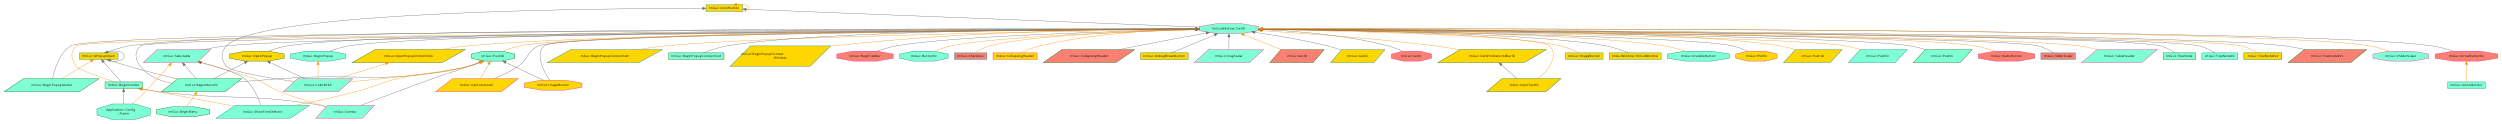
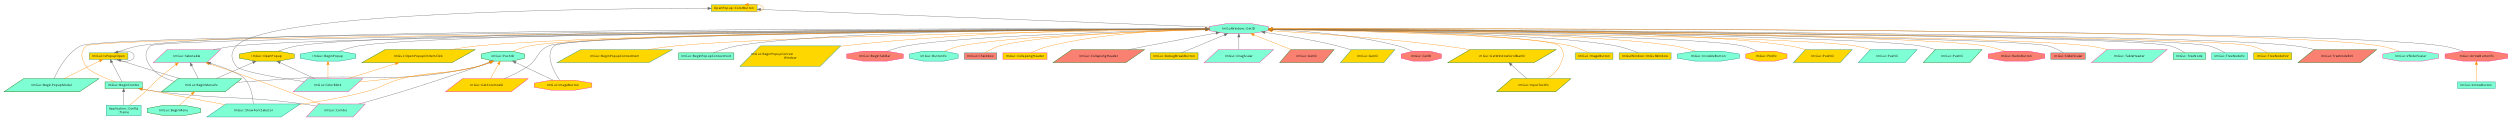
(724, 8) -> (734, 8)
(124, 112) -> (124, 110)
